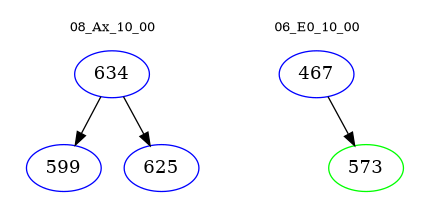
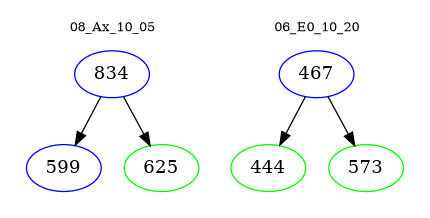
(113, 28) -> (113, 28)
(317, 28) -> (317, 28)
(112, 74) -> (112, 74)
(162, 168) -> (162, 168)
none -> (268, 168)
